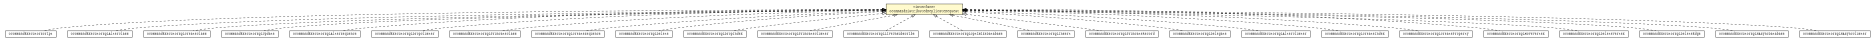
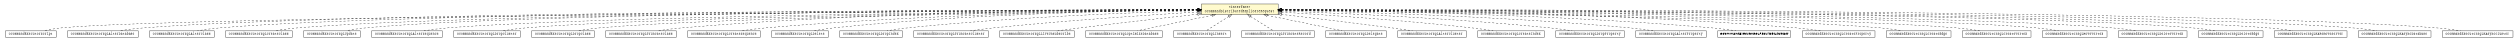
none -> (103, 34)
none -> (563, 34)
none -> (1590, 34)
none -> (1671, 34)
none -> (1754, 34)
none -> (1918, 34)
none -> (1996, 34)
none -> (2310, 34)
